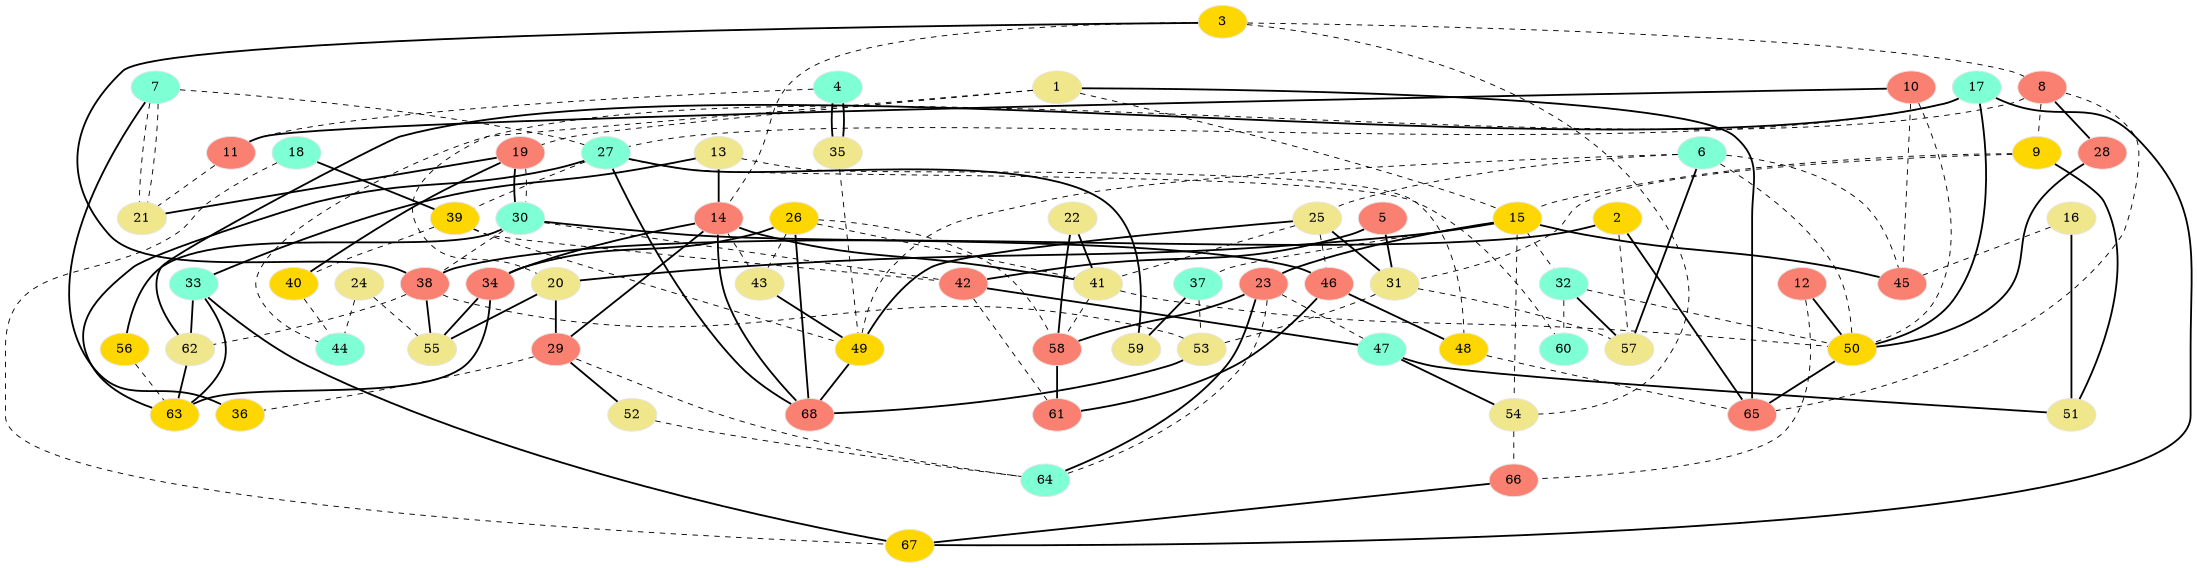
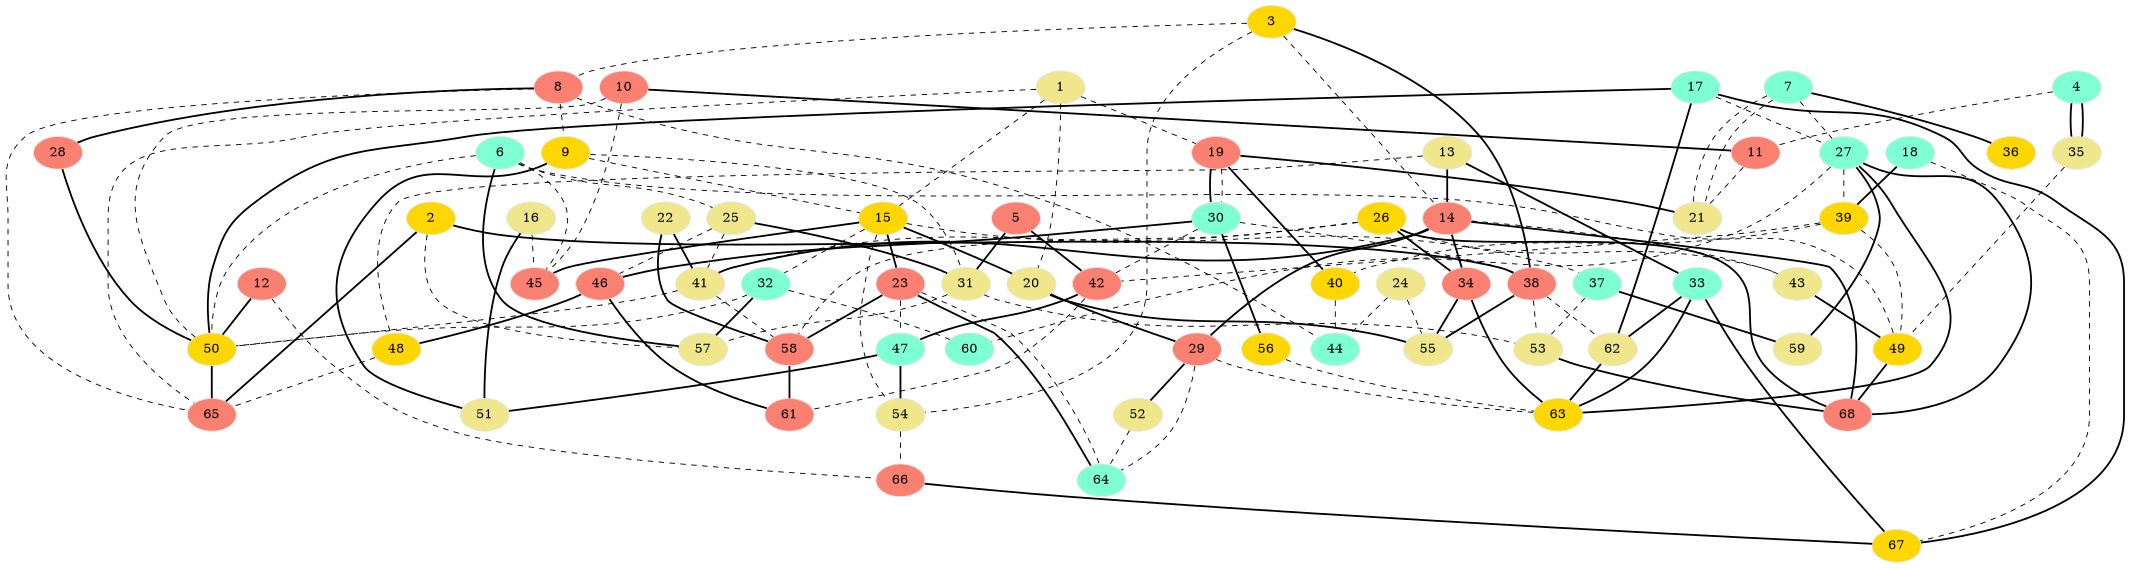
(1544, 103) -> (442, 122)
(1020, 250) -> none
(352, 395) -> (1373, 395)
